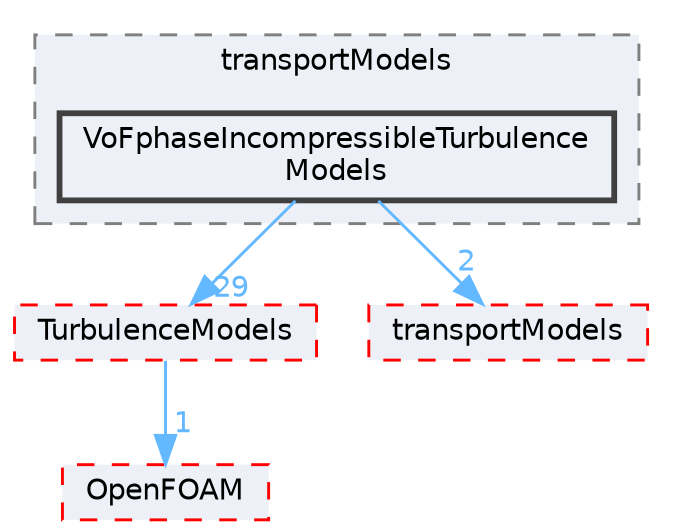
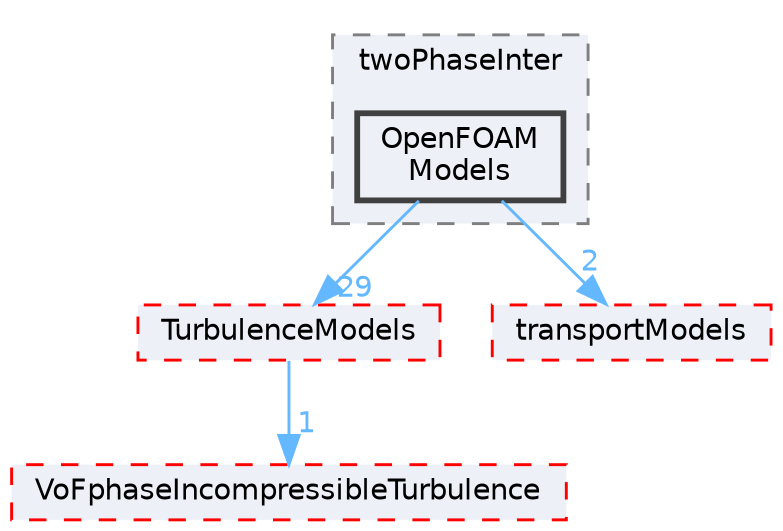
(337, 62) -> (460, 62)
(337, 157) -> (460, 157)
(166, 492) -> (289, 492)
